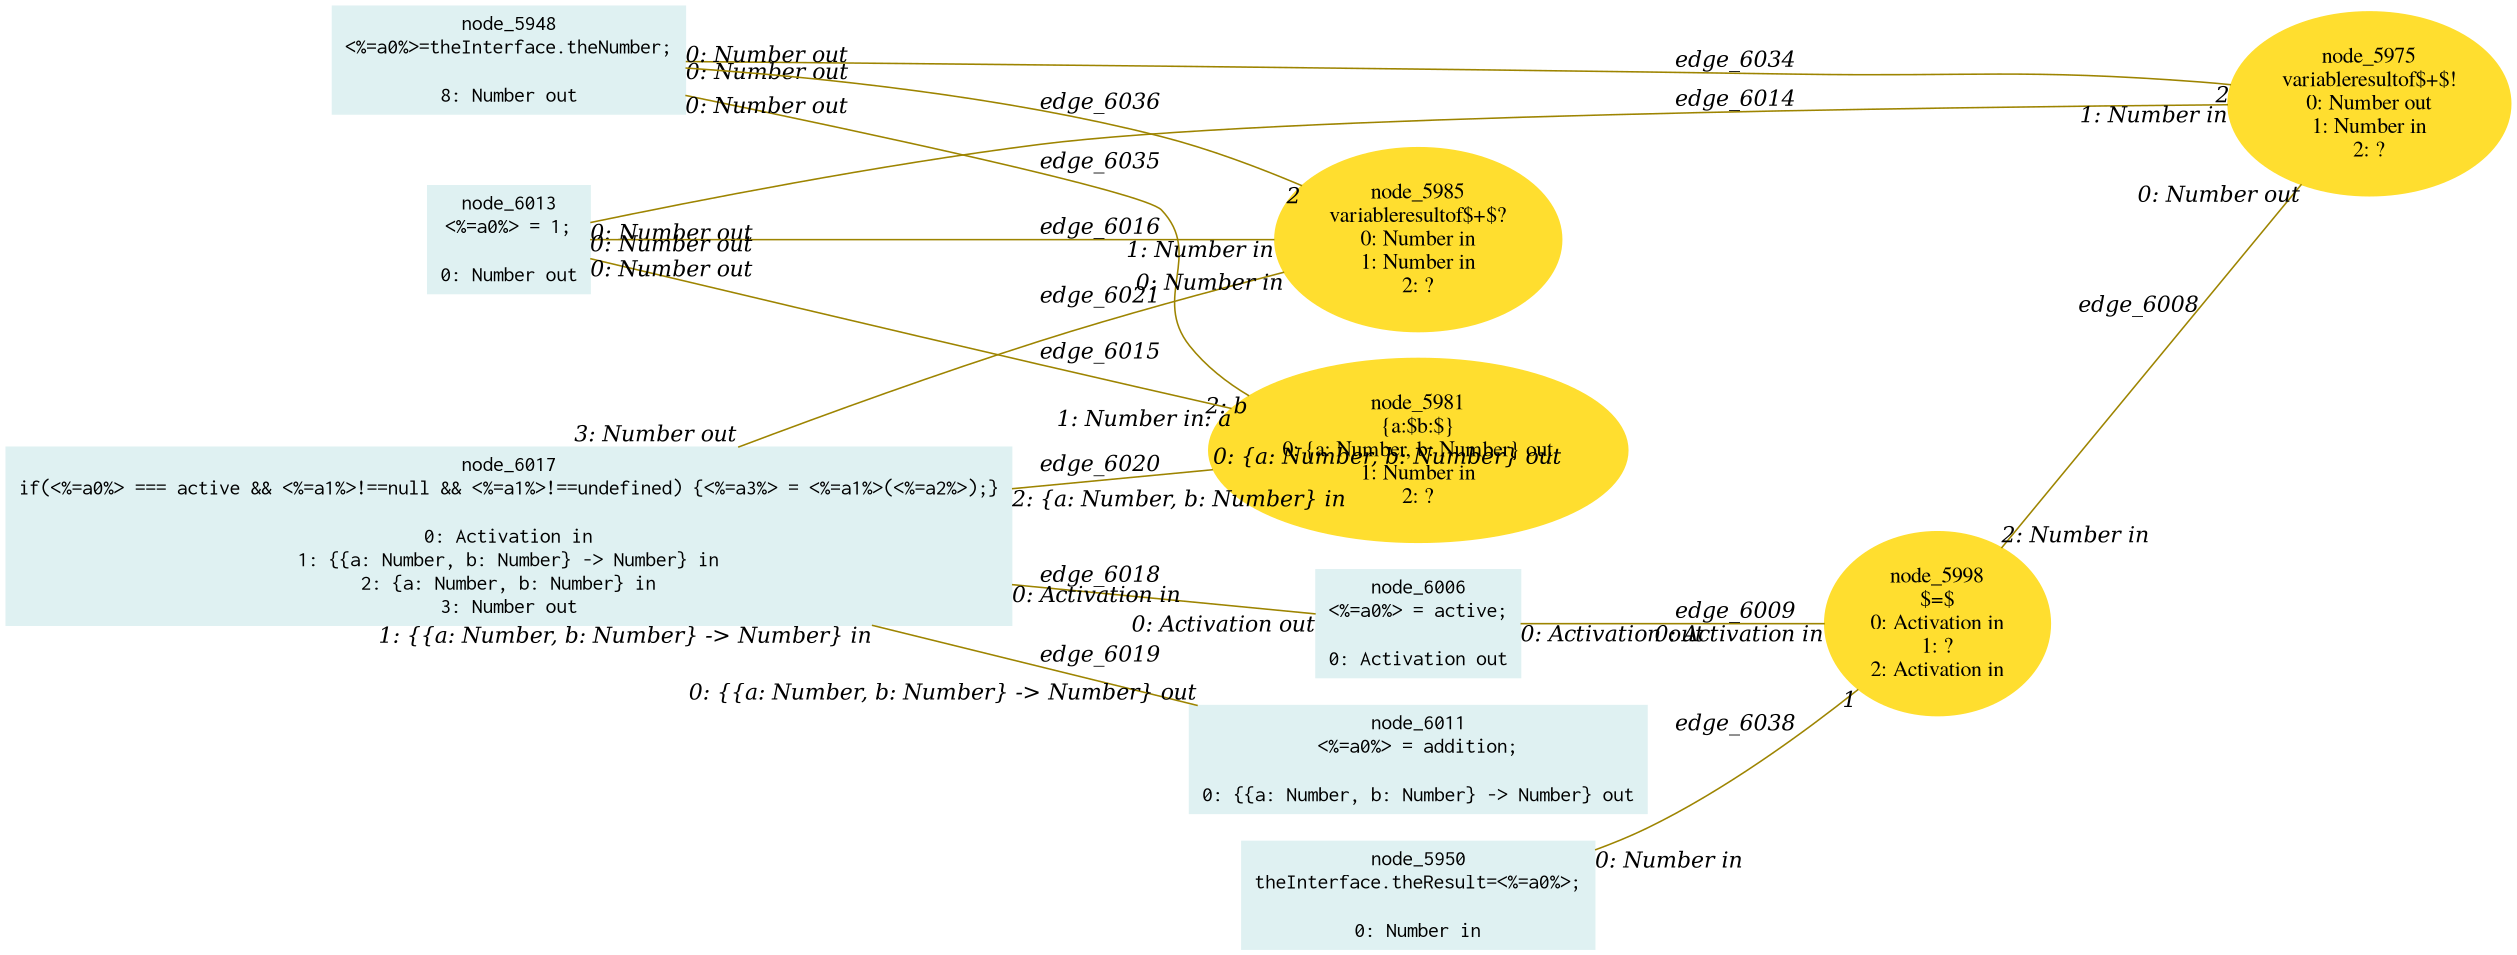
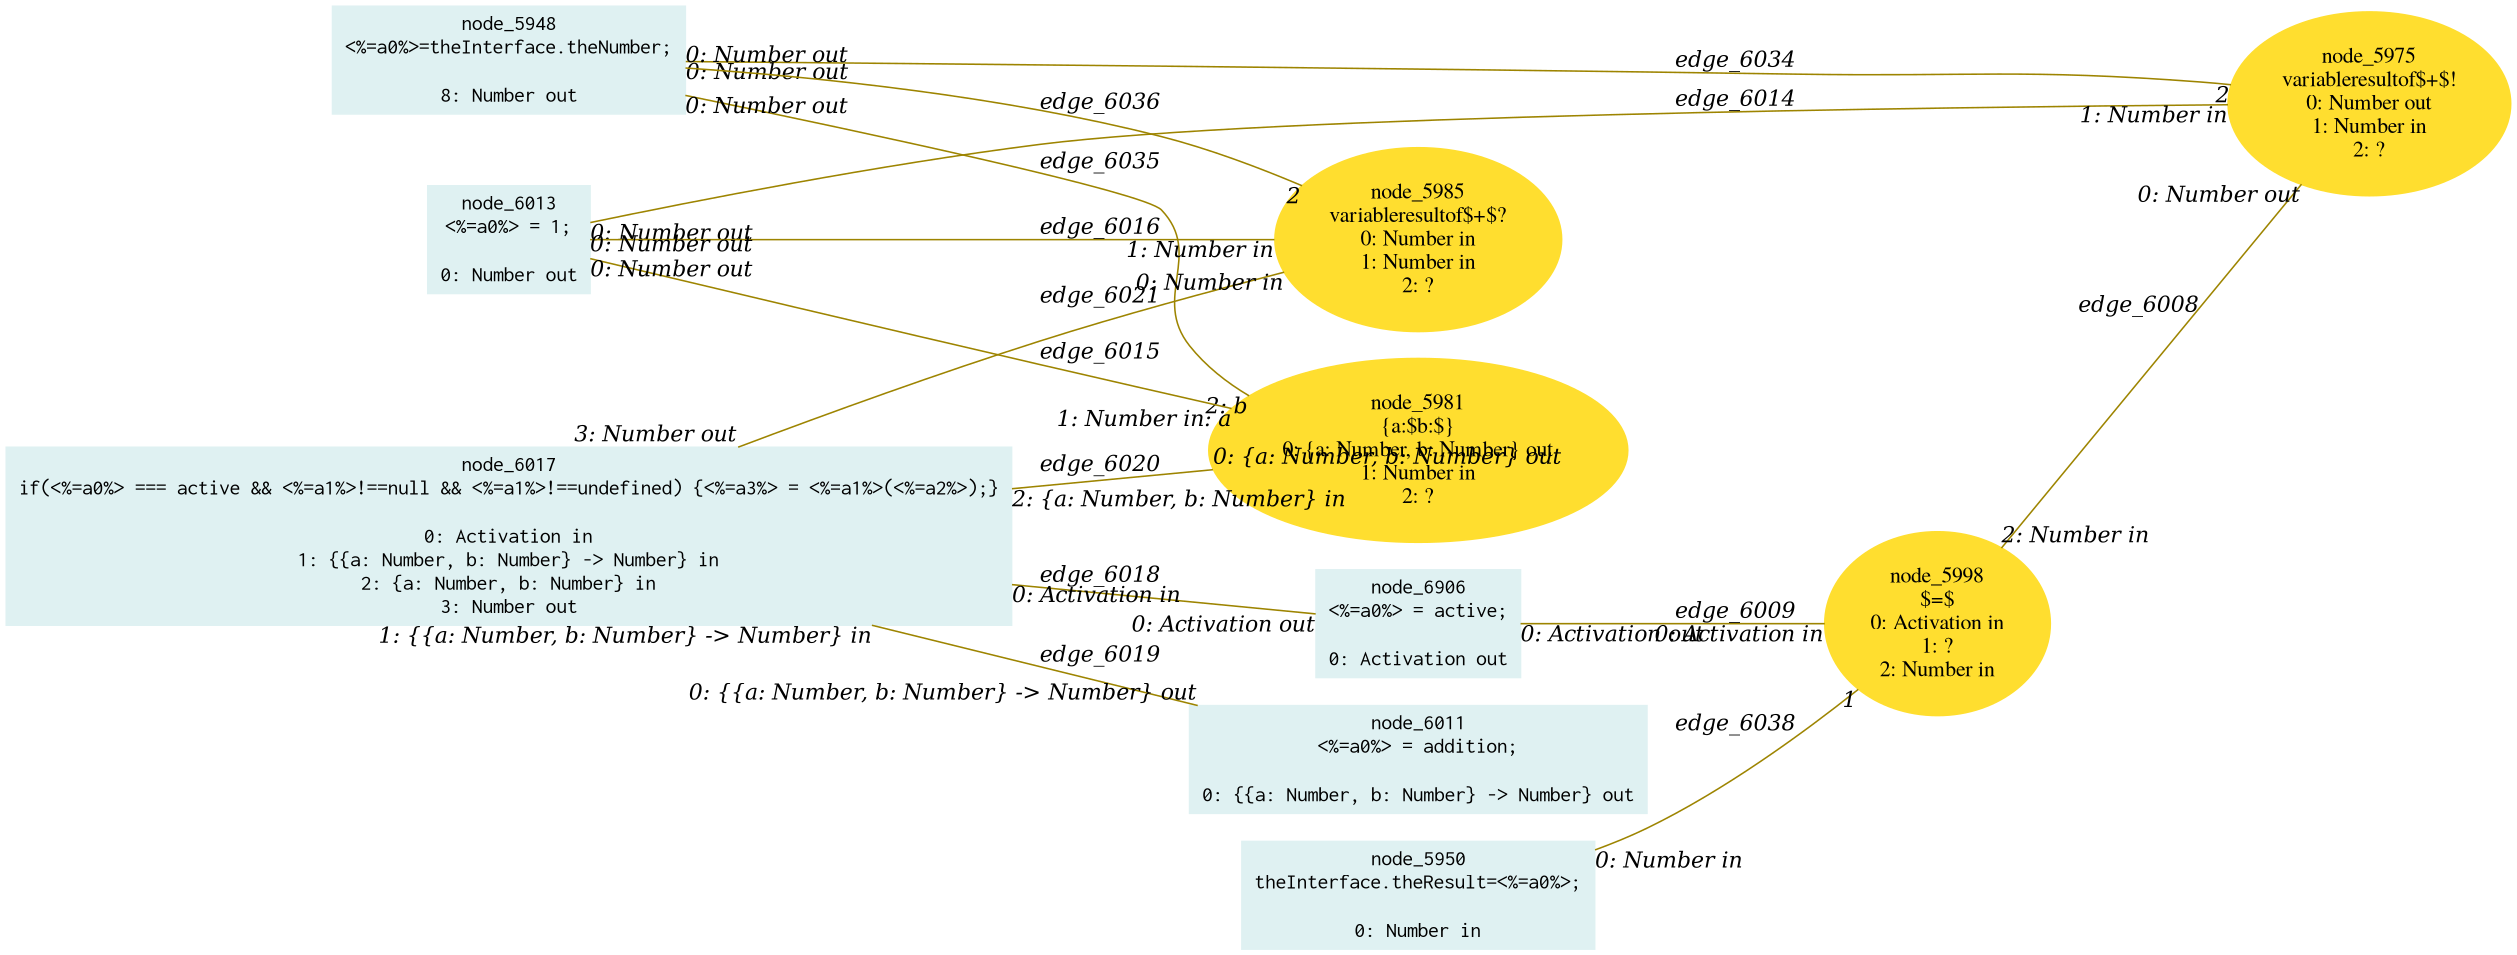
(1418, 624) -> (1418, 624)
(1937, 624) -> (1937, 624)
